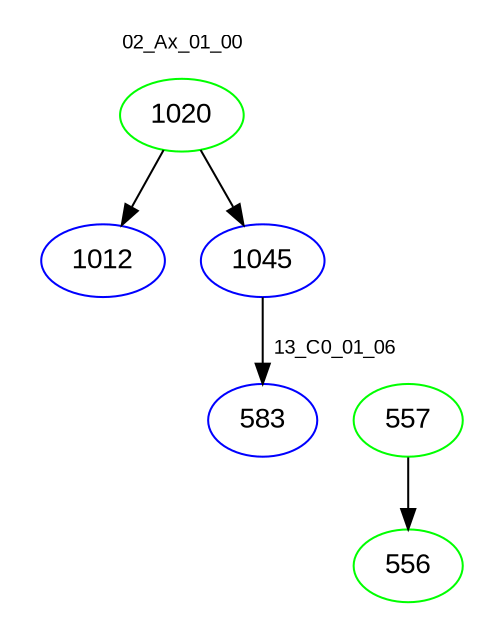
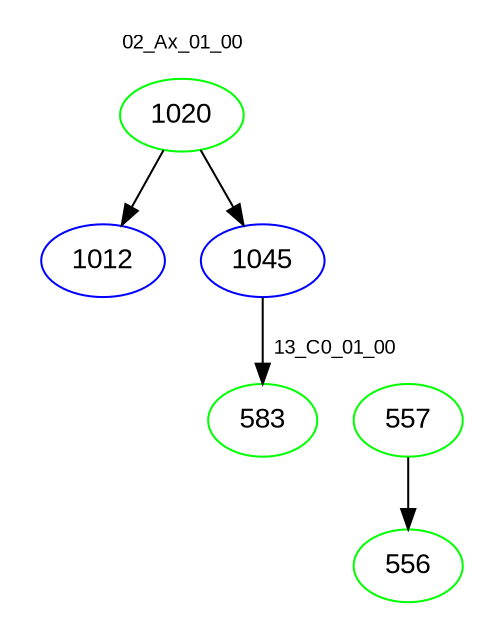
(335, 349) -> (335, 349)
(263, 420) -> (263, 420)
